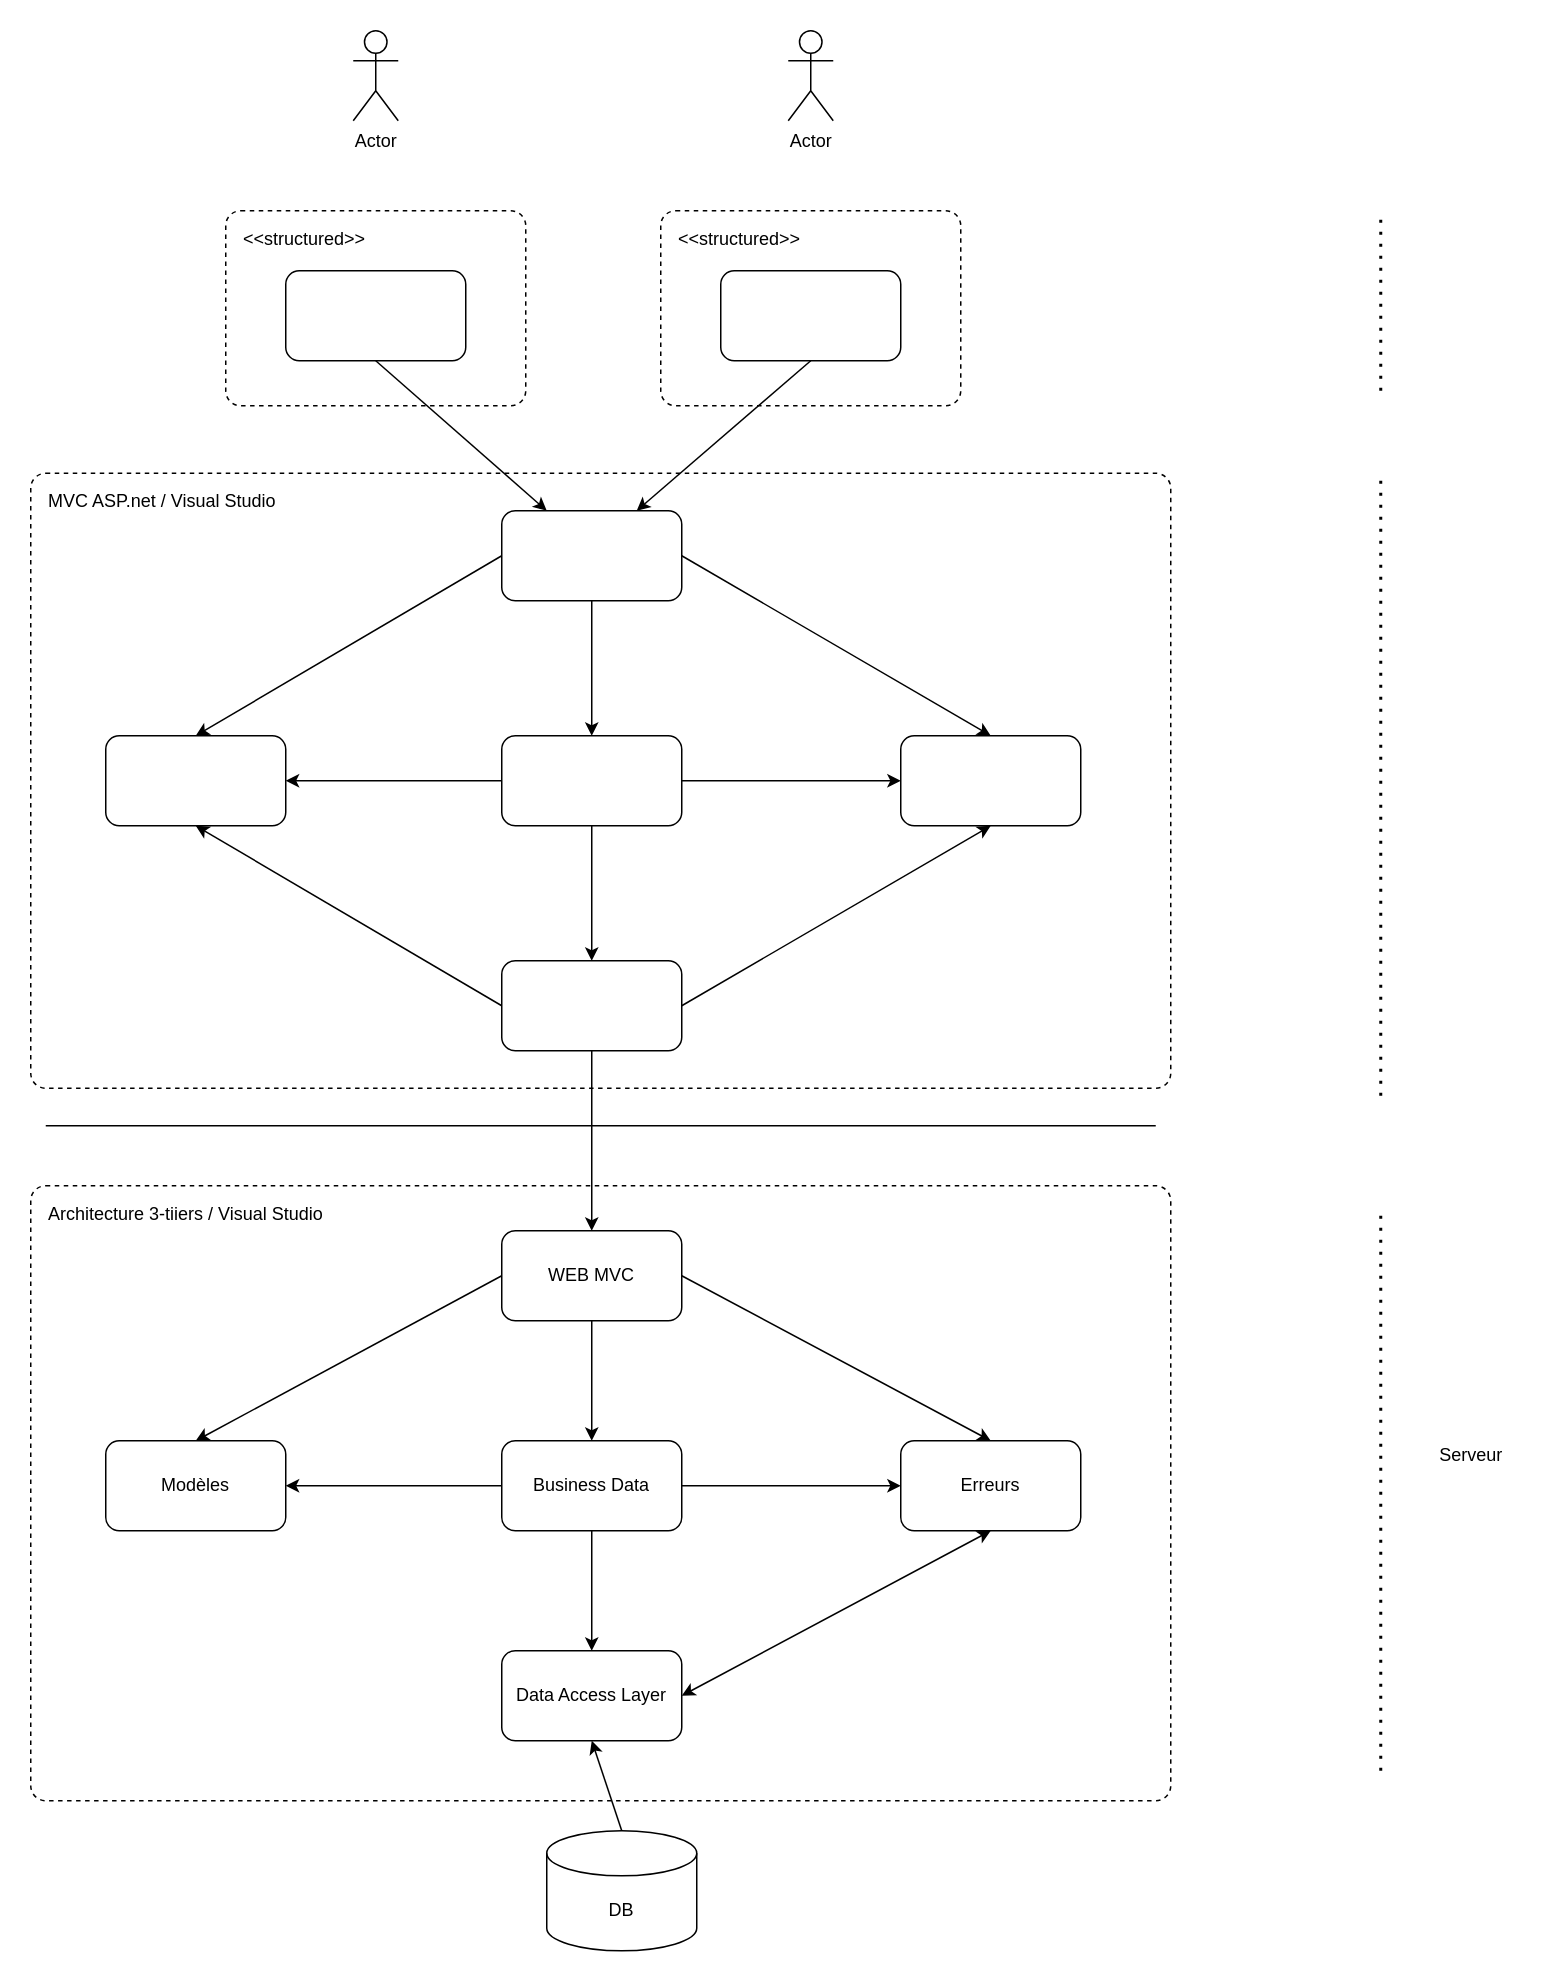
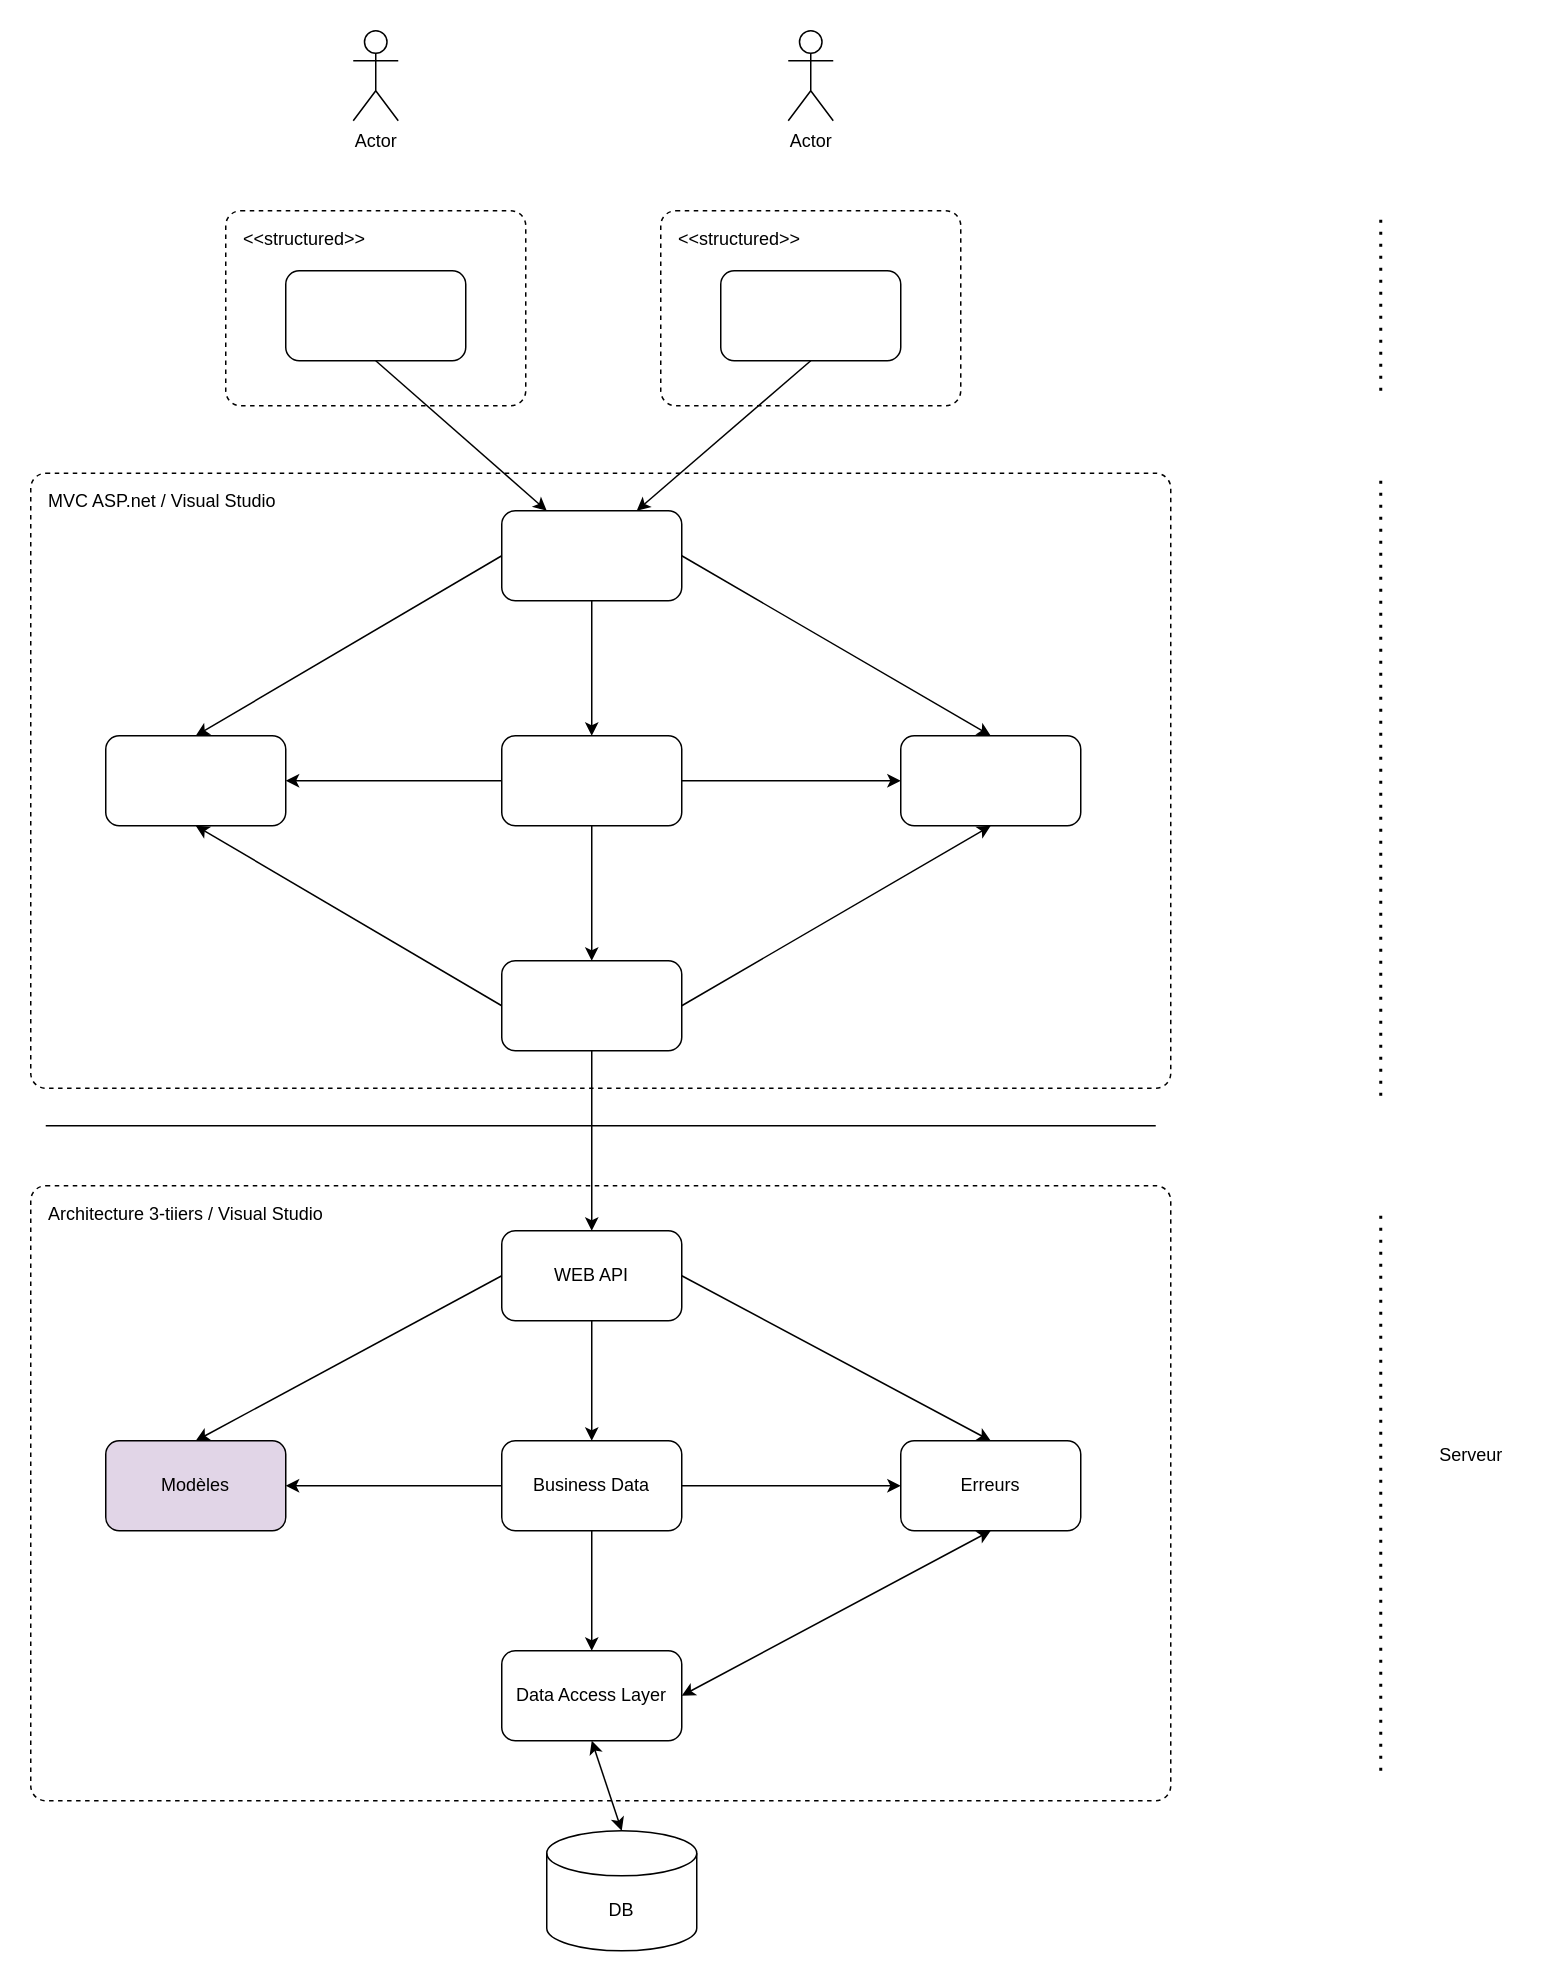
(592, 1276) -> (592, 1276)
(196, 1486) -> (196, 1486)
(620, 1824) -> (618, 1820)
